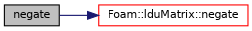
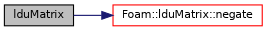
(32, 15) -> (39, 15)
